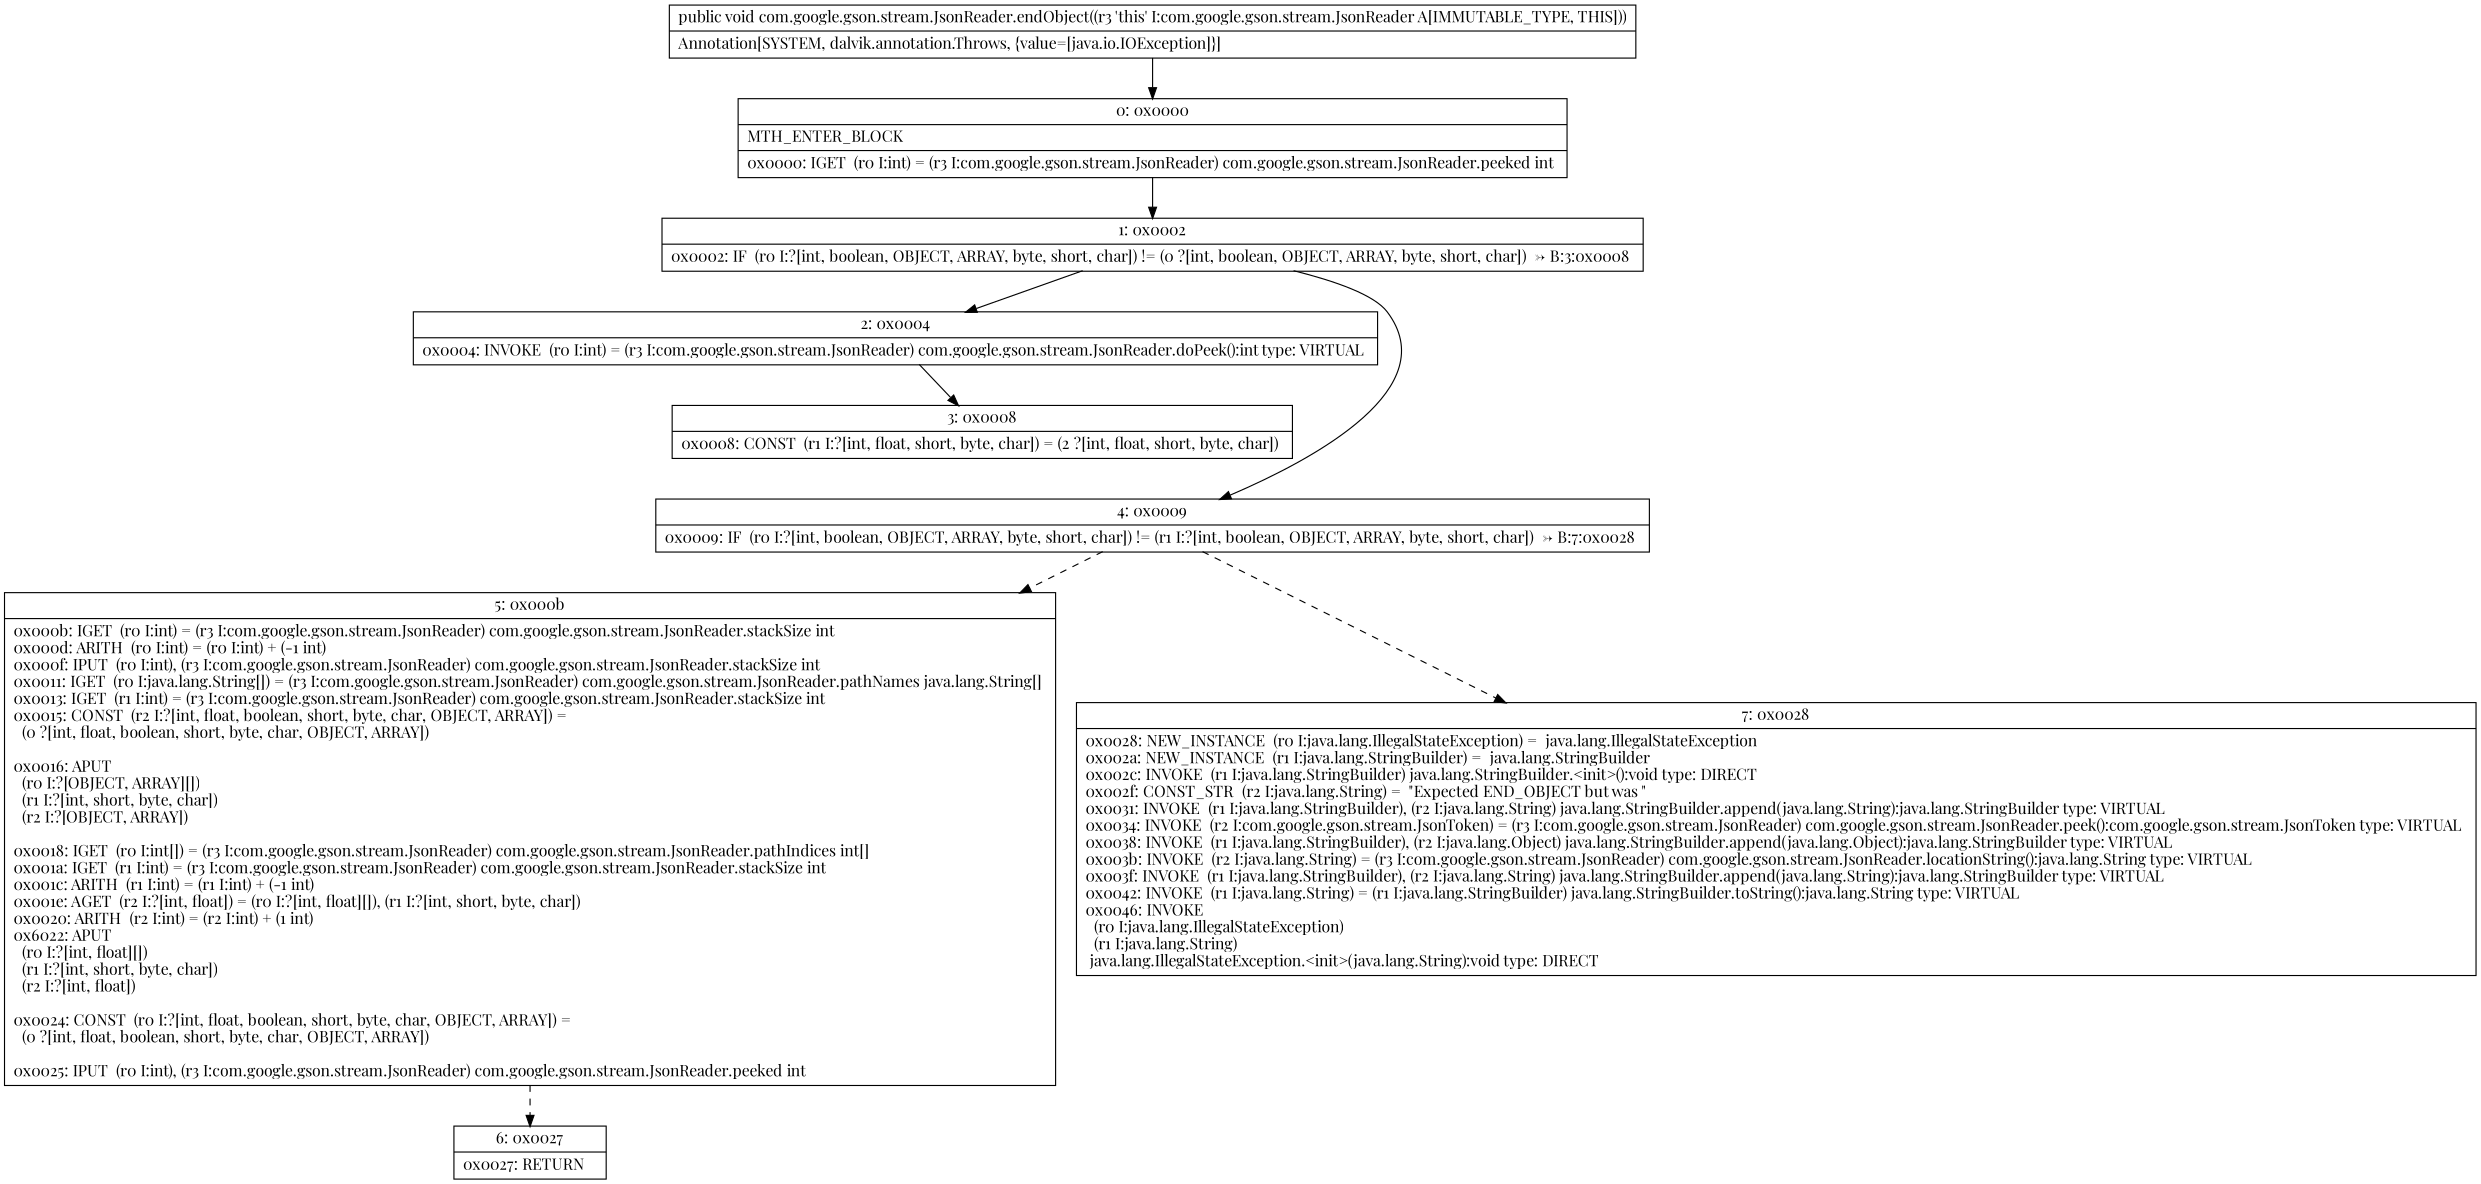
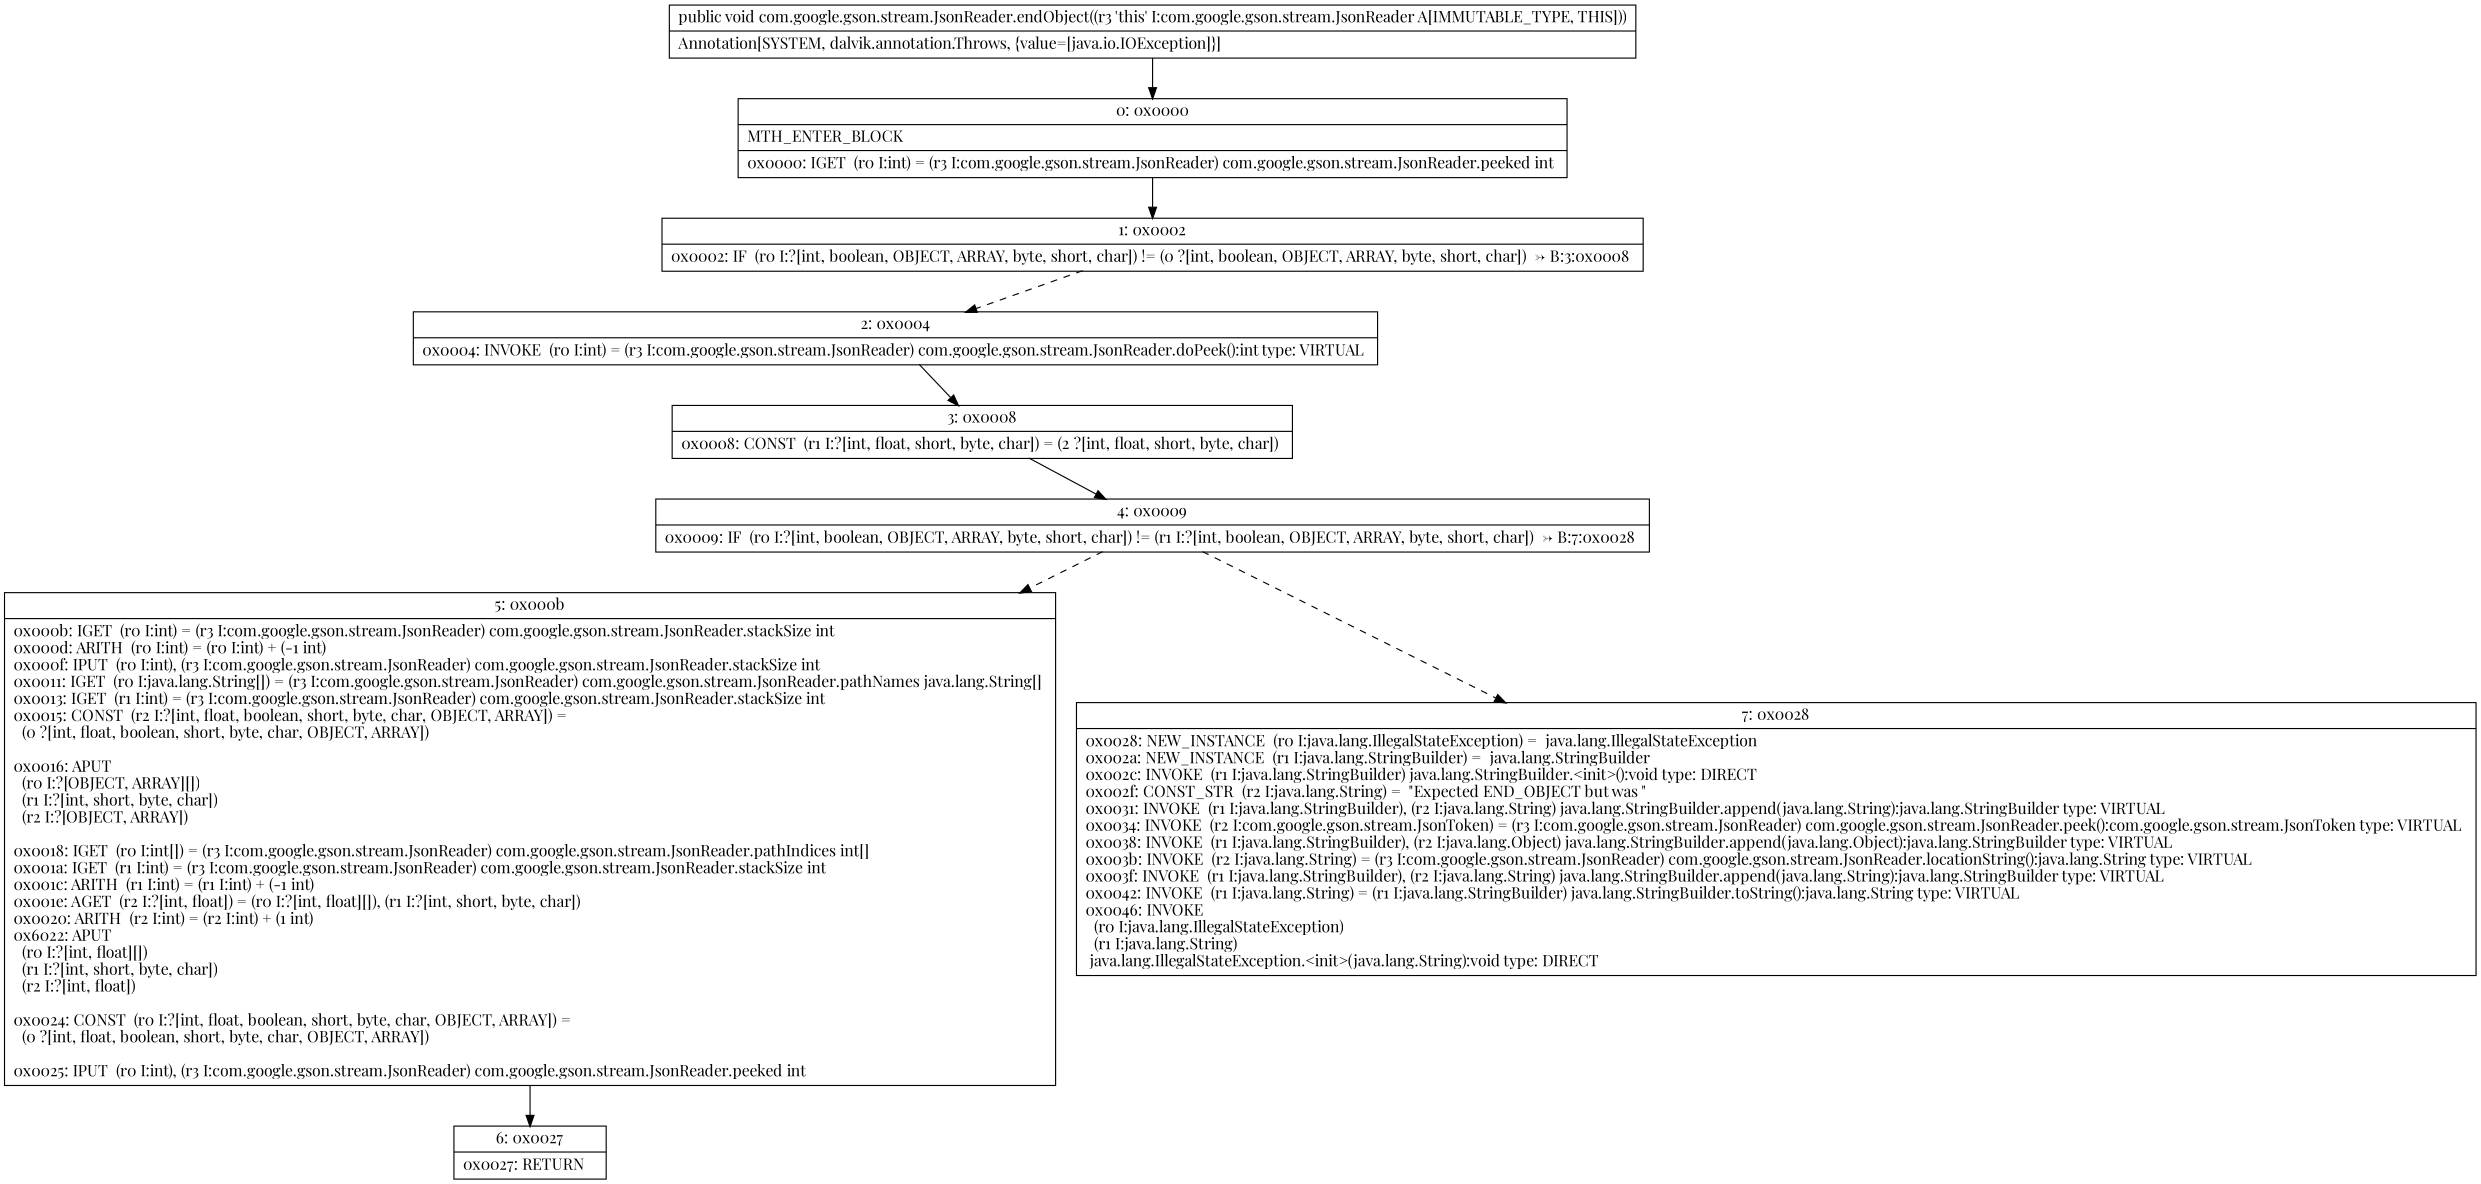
(1029, 290) -> (1029, 290)
(1387, 392) -> (1062, 476)
(530, 1100) -> (530, 1100)
